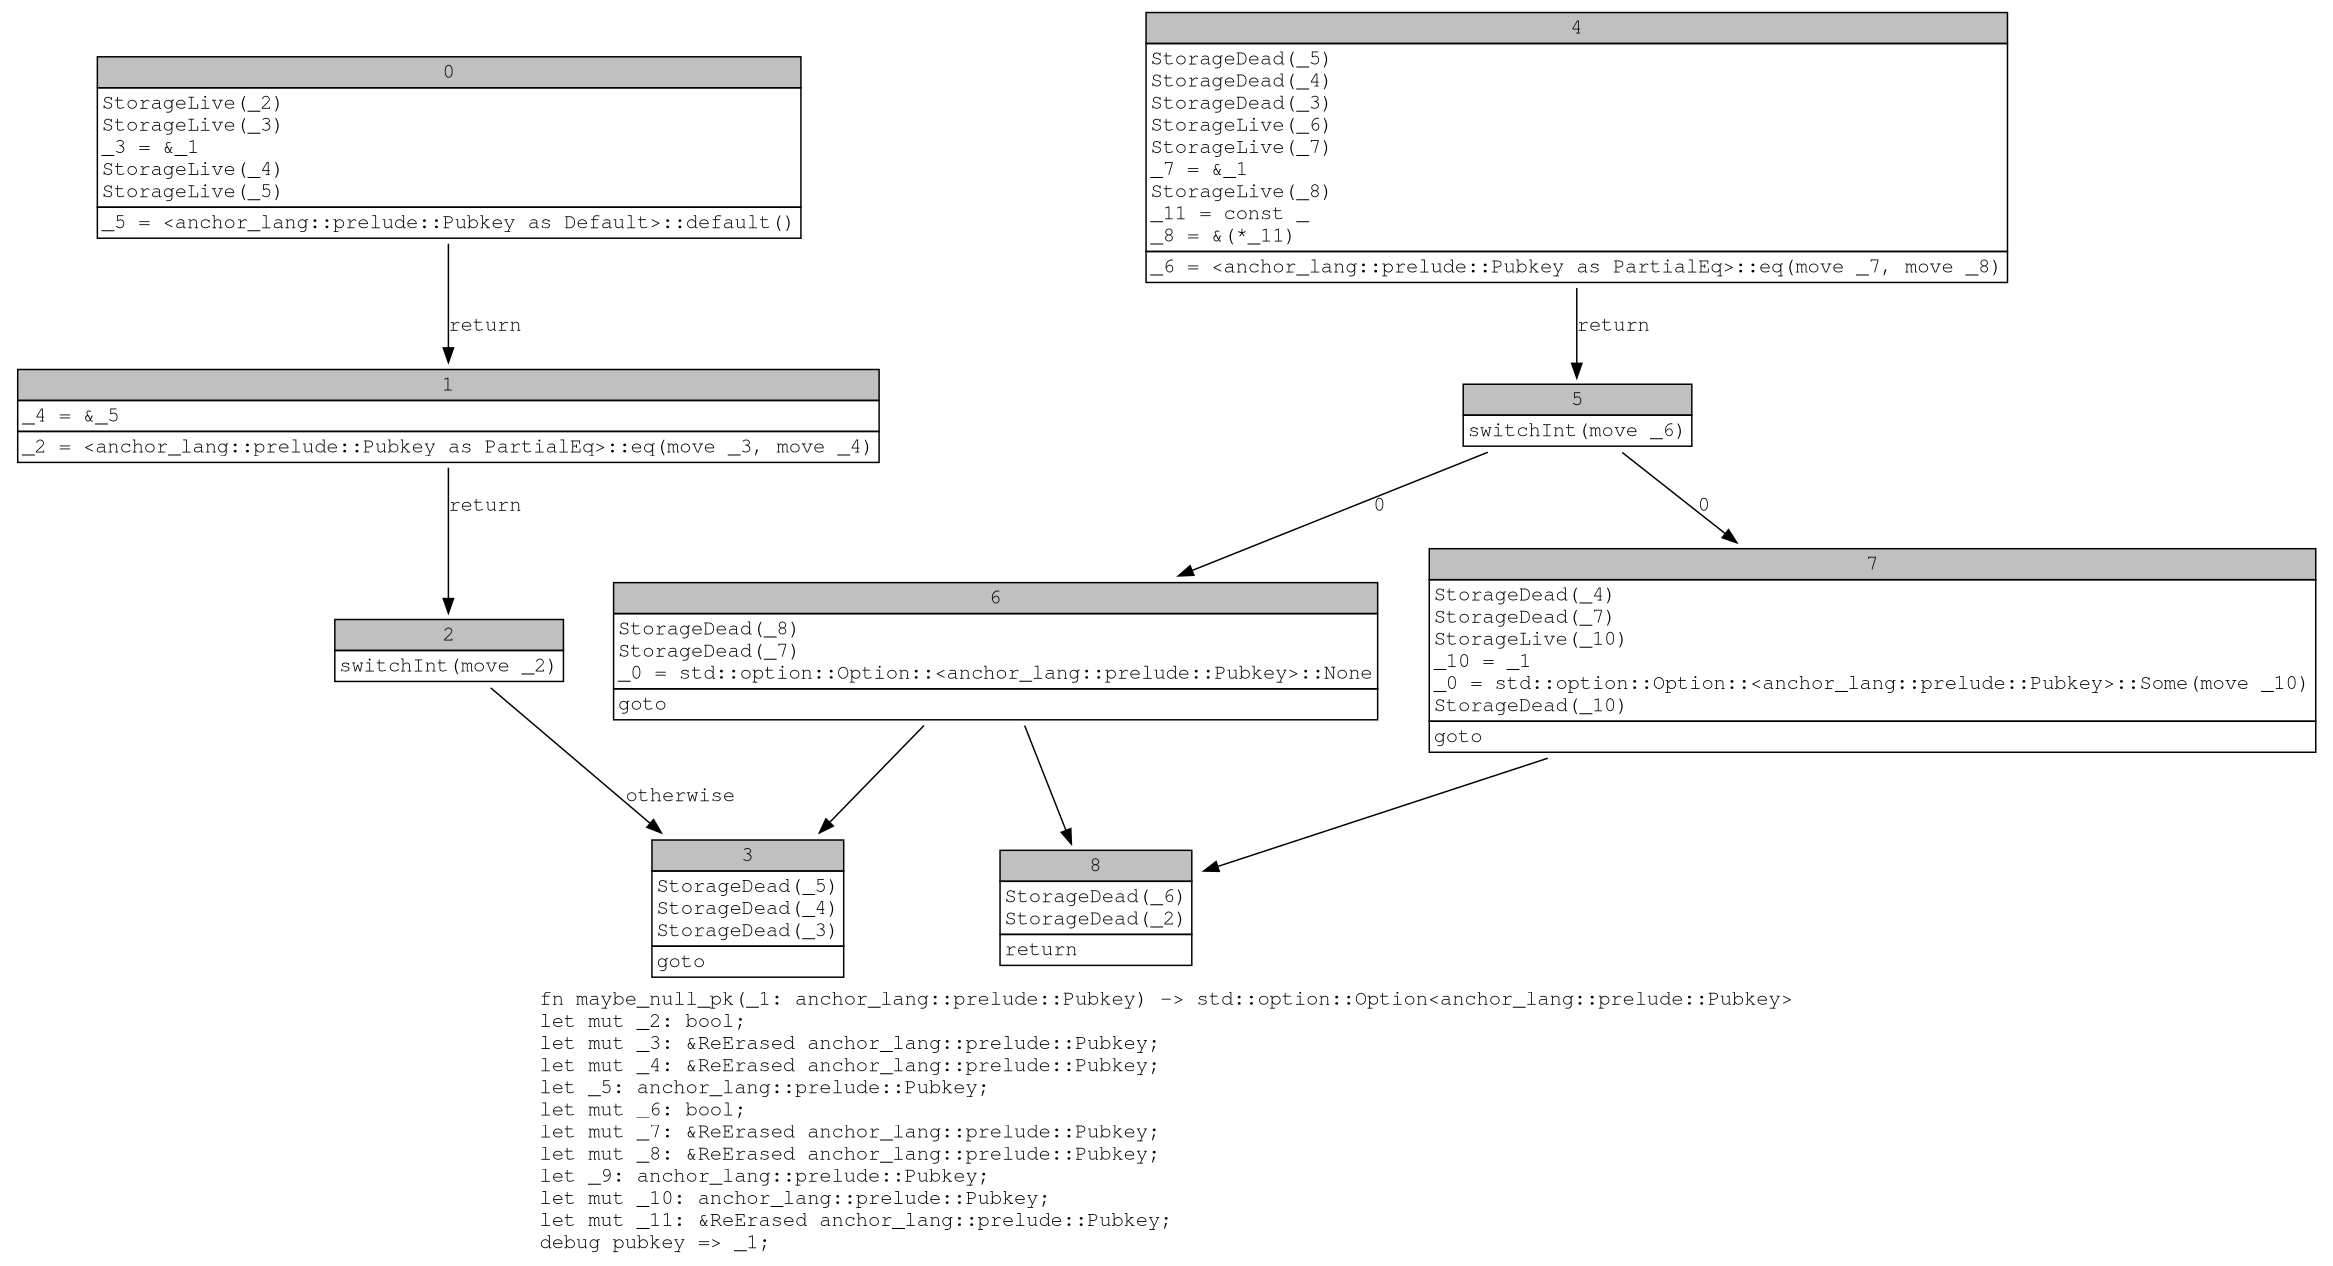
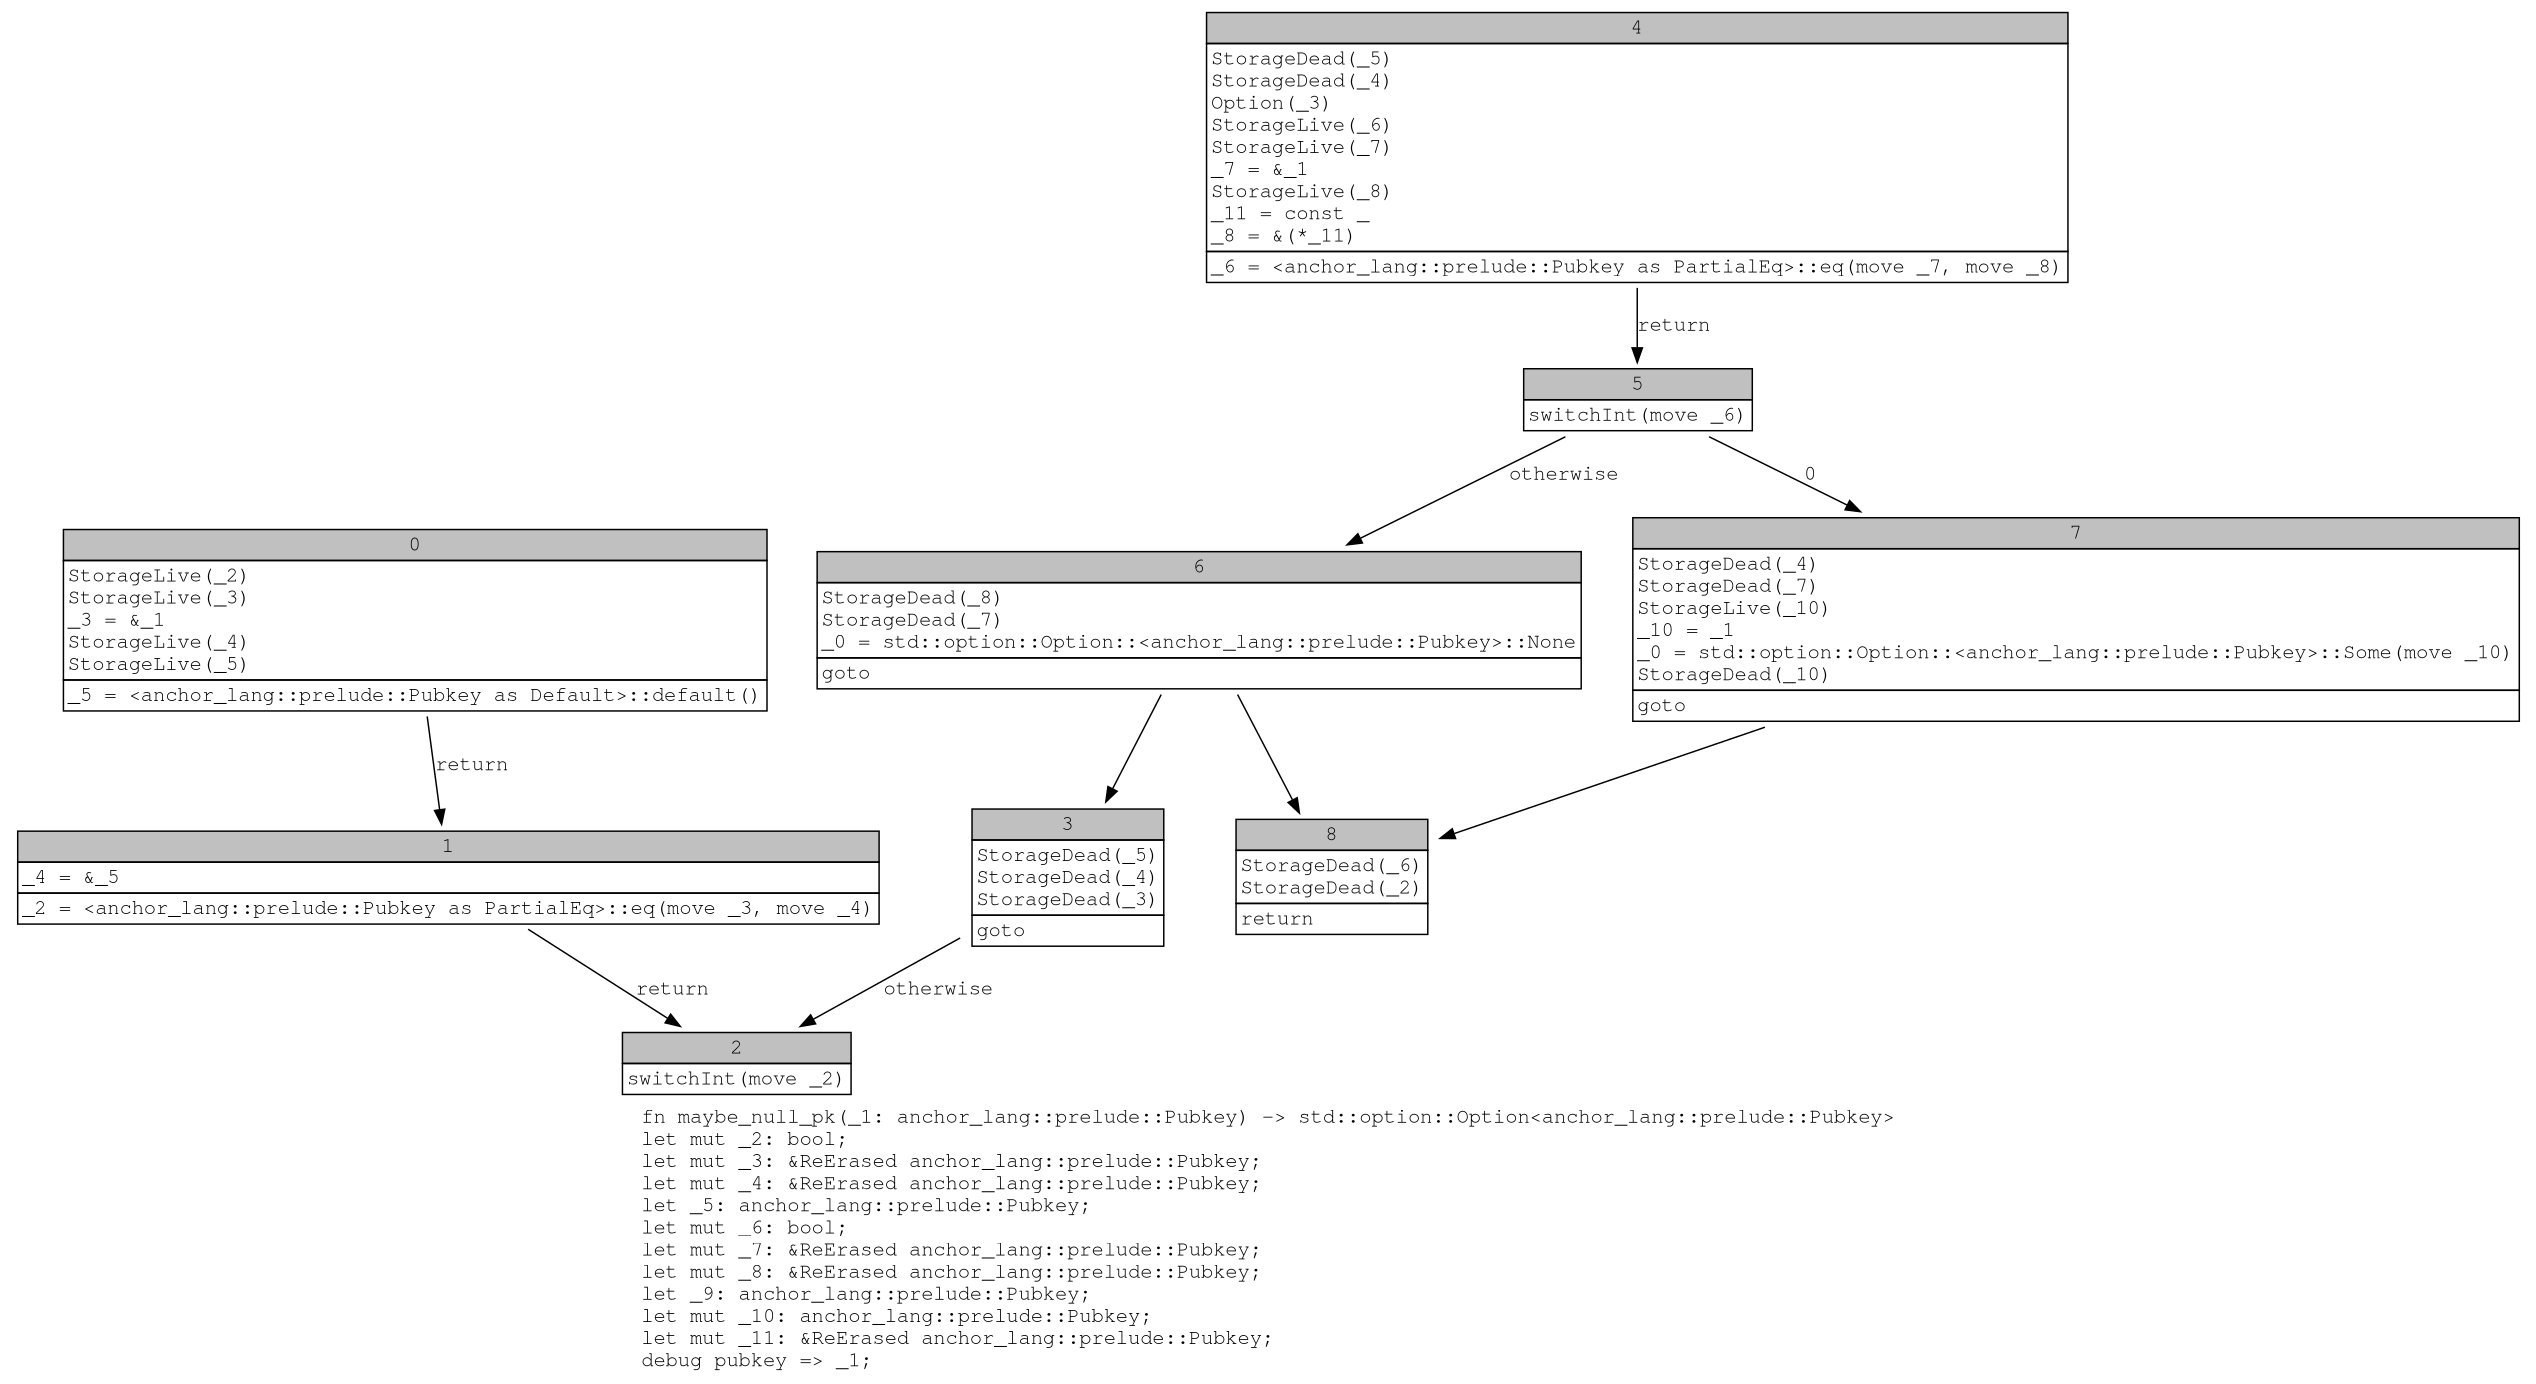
(1242, 103) -> (1272, 103)
(1380, 505) -> (1564, 474)
(570, 756) -> (887, 979)
